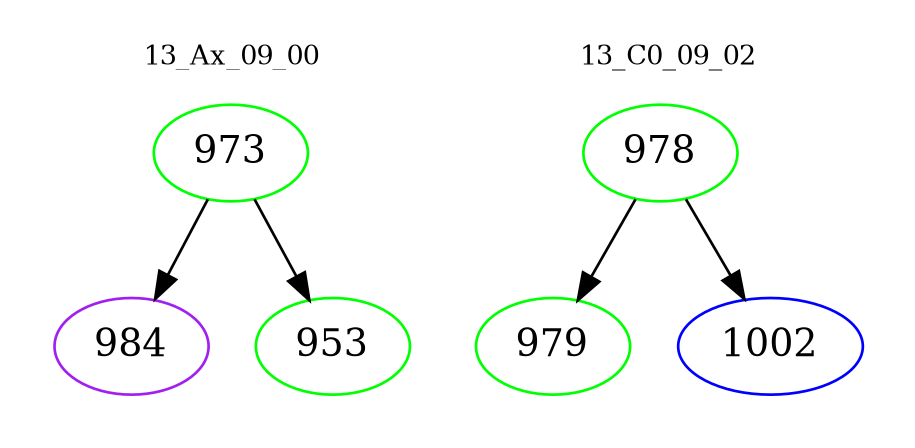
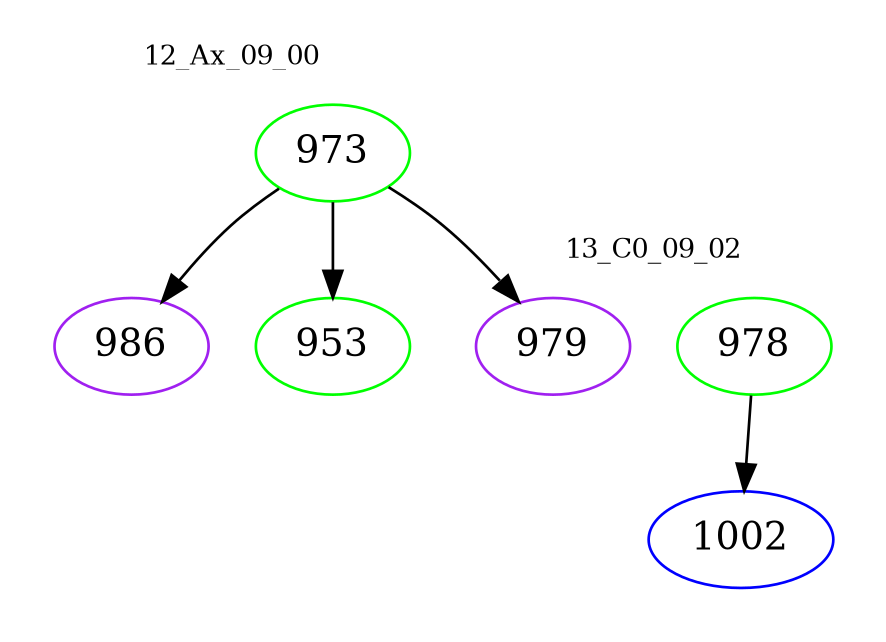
(232, 58) -> (232, 58)
(613, 238) -> (472, 252)
(132, 346) -> (132, 346)
(553, 346) -> (553, 346)
